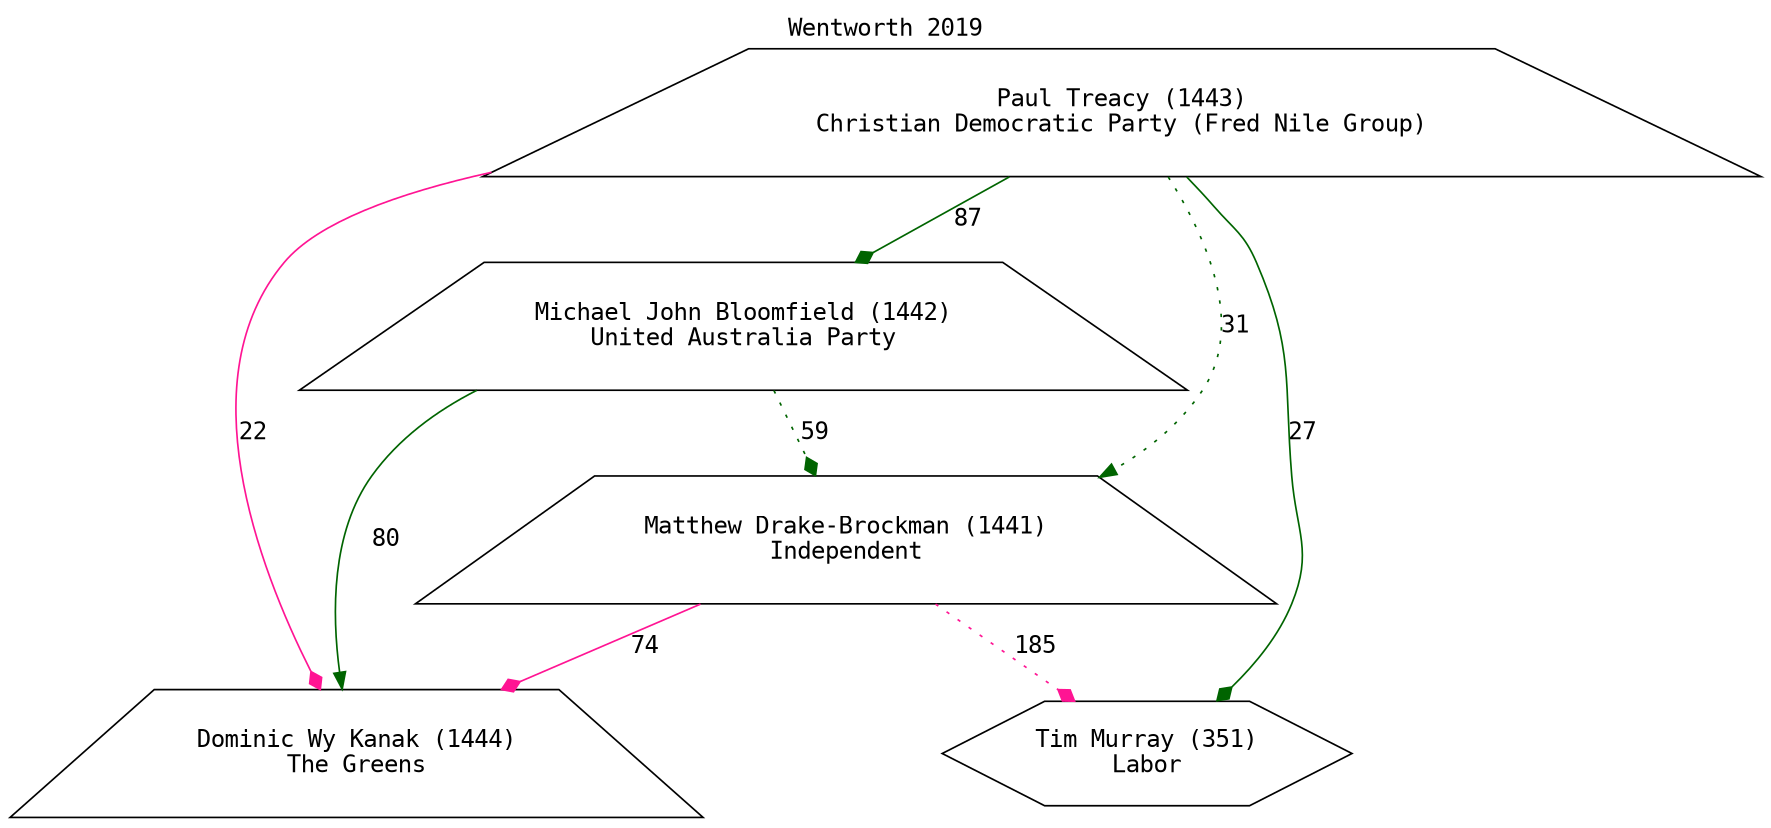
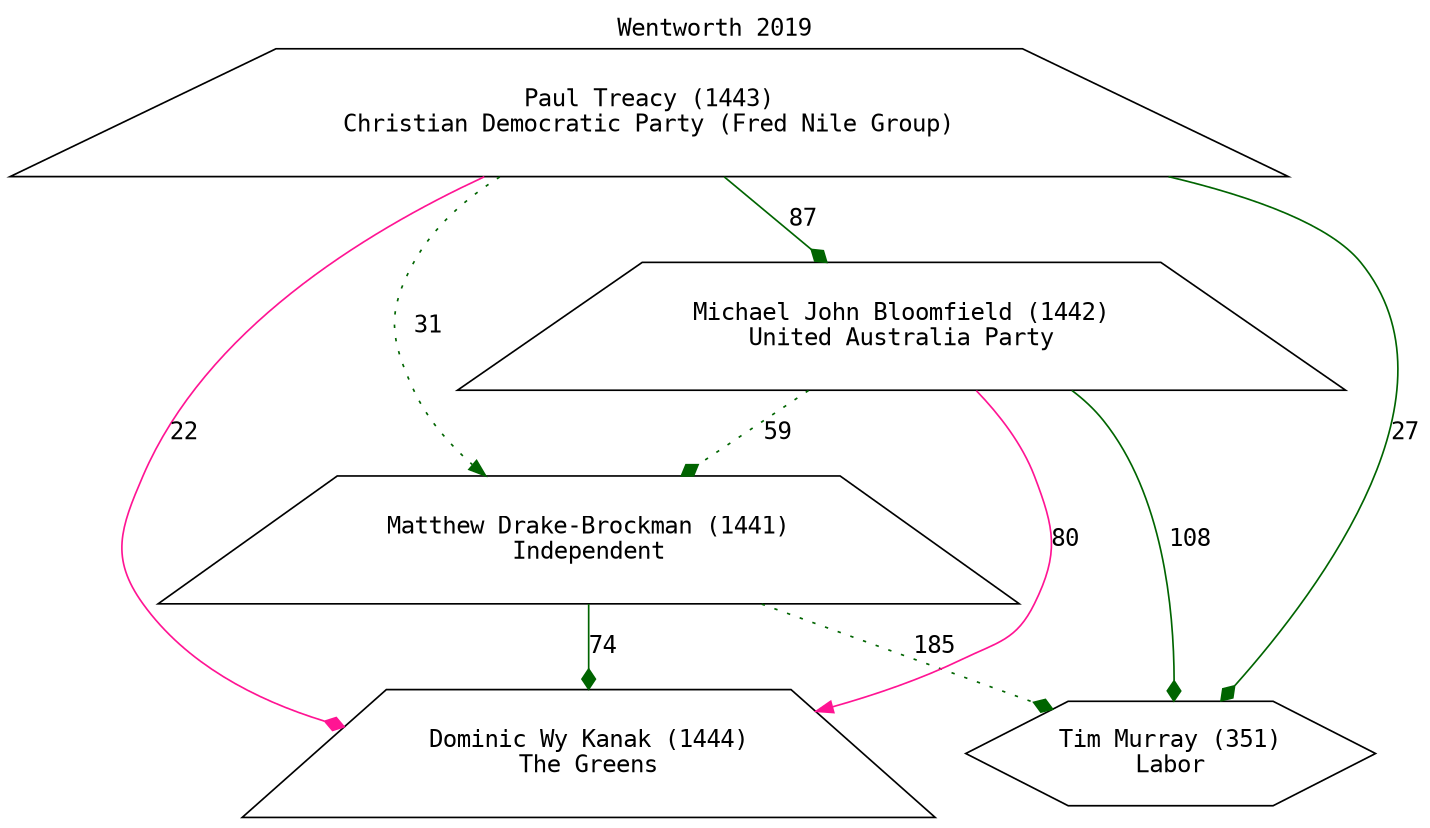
(356, 505) -> (1035, 602)
none -> (1154, 523)
(610, 643) -> (589, 637)
(997, 647) -> (898, 653)
